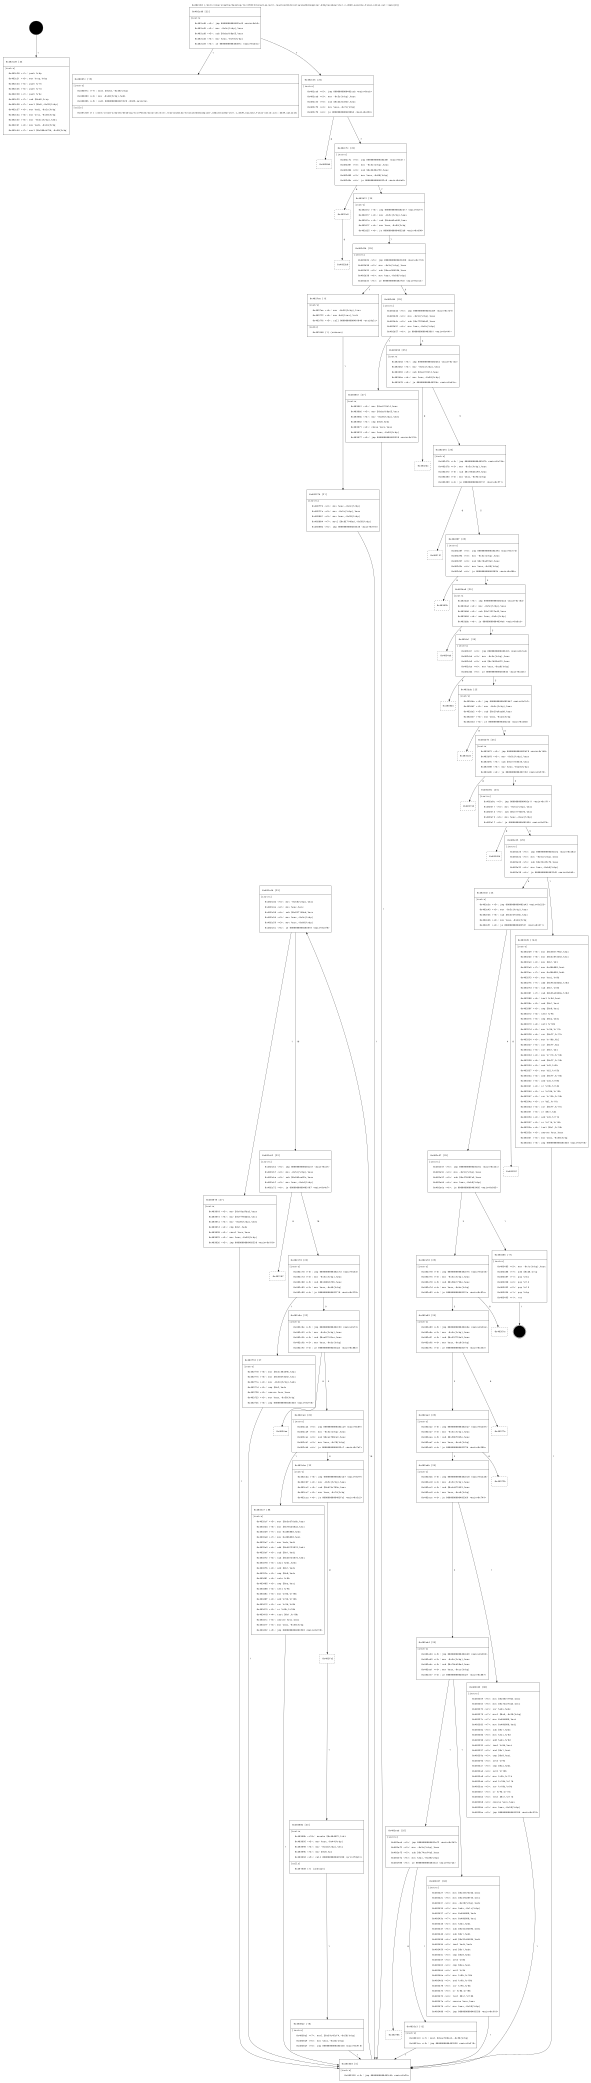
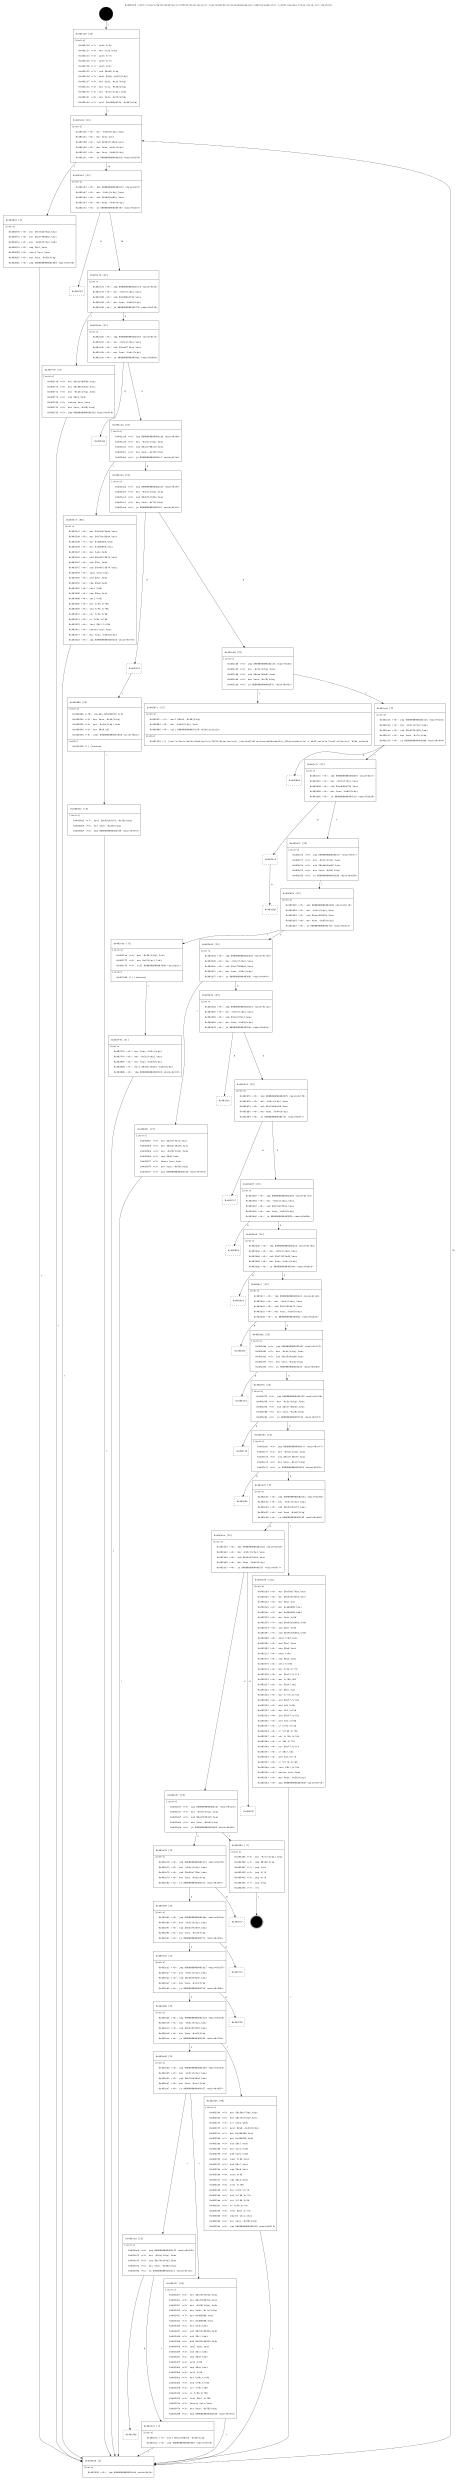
none -> (106, 110)
none -> (201, 579)
